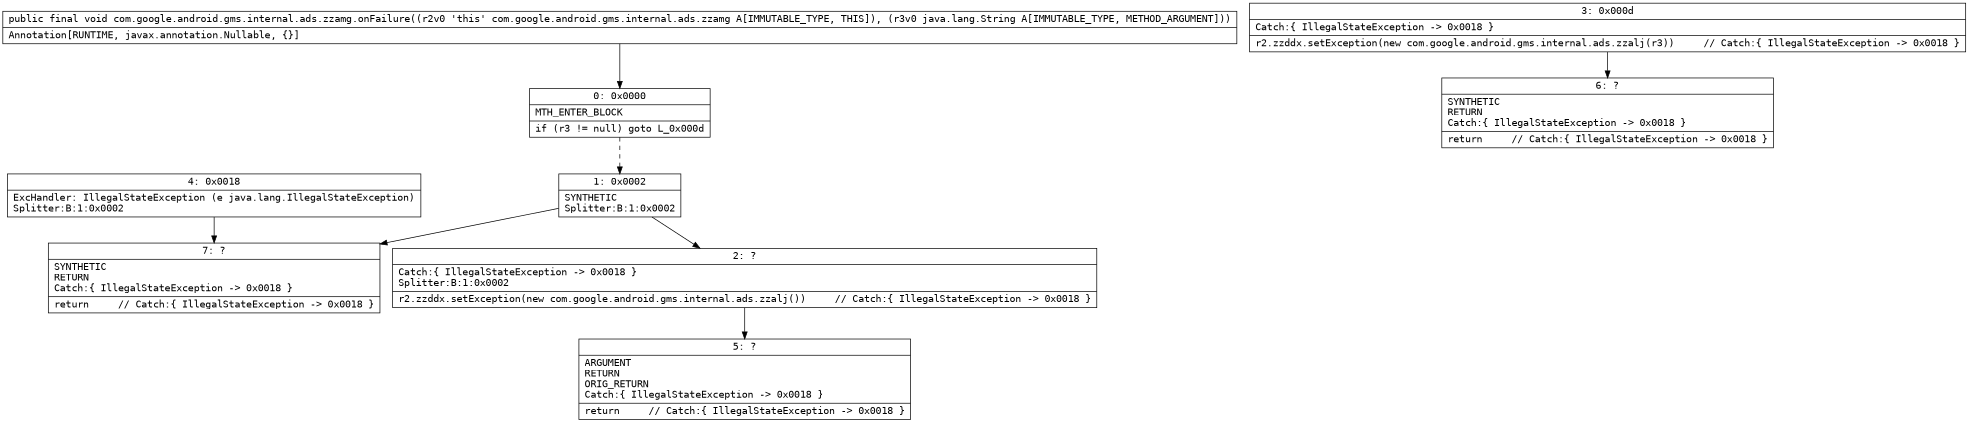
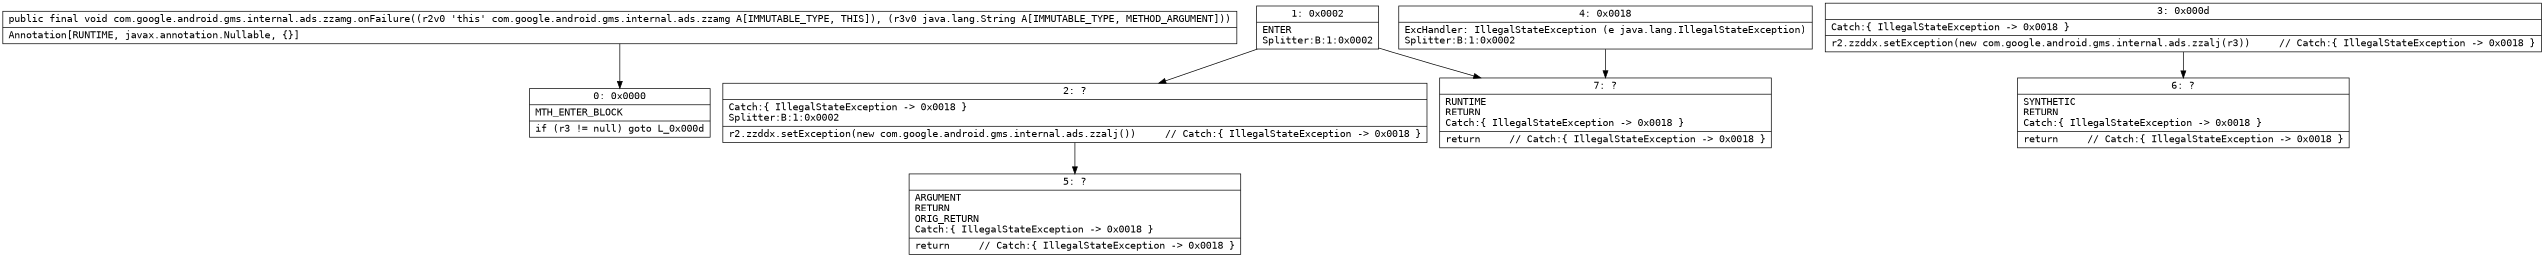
(620, 152) -> none
(591, 198) -> (1277, 30)
(80, 267) -> (1466, 102)
